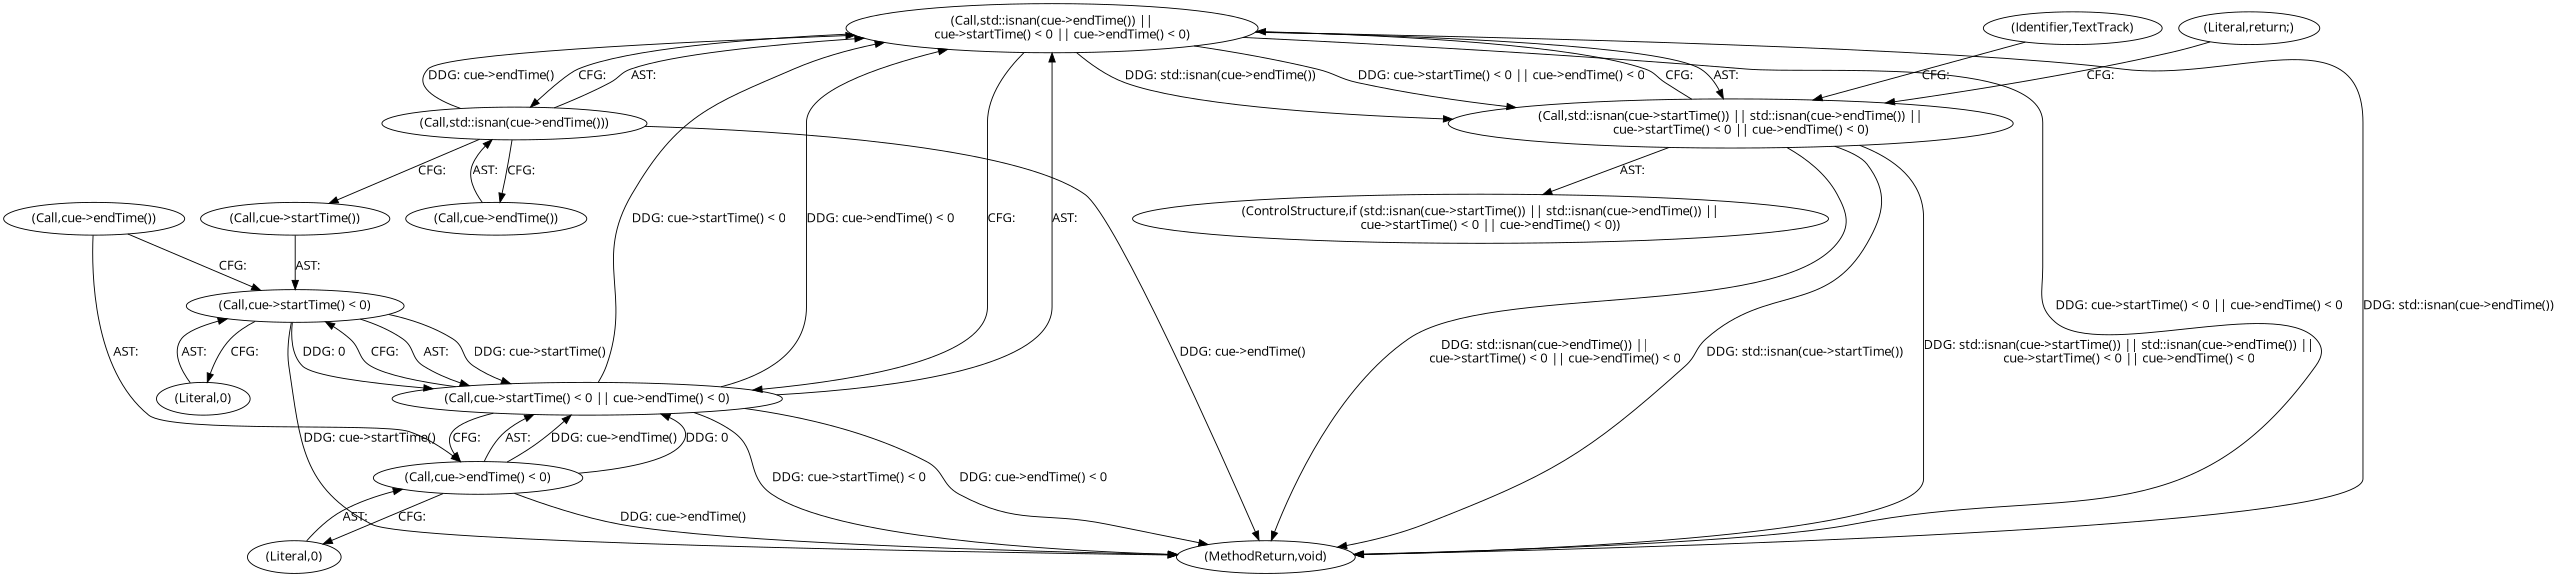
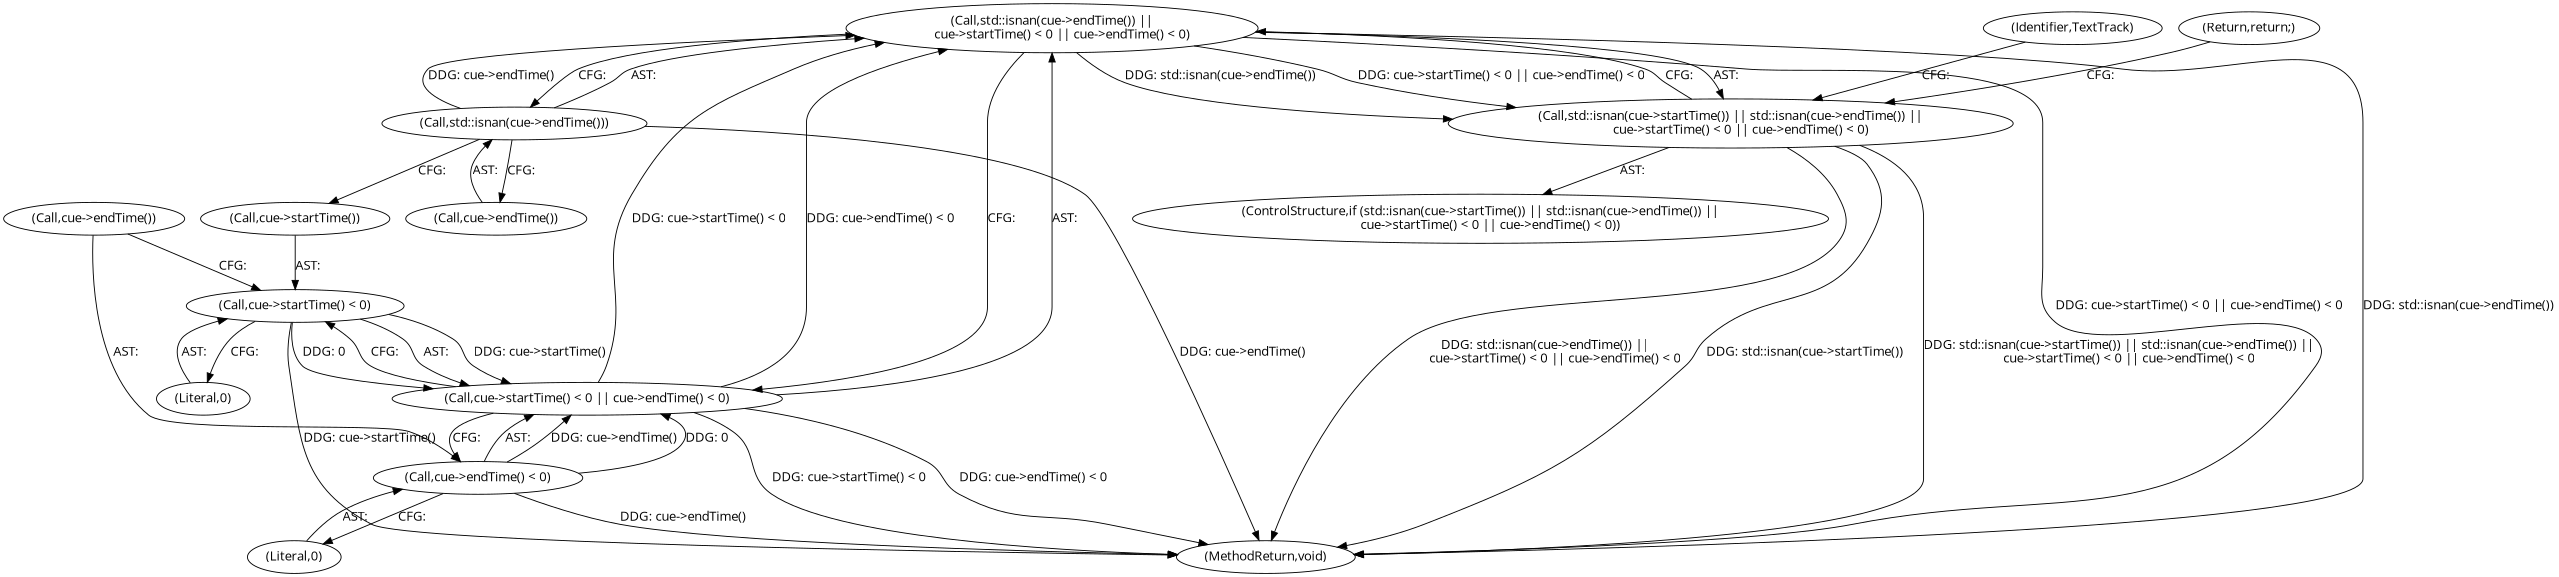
(2249, 28) -> (2249, 28)
